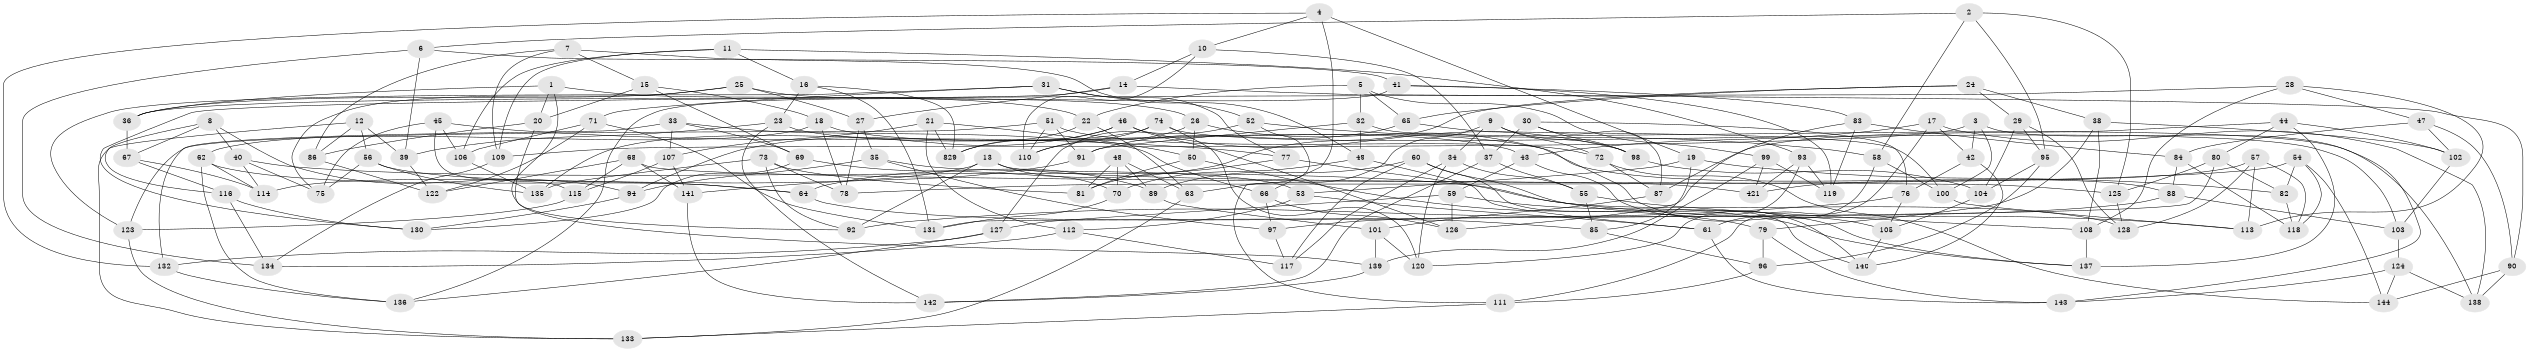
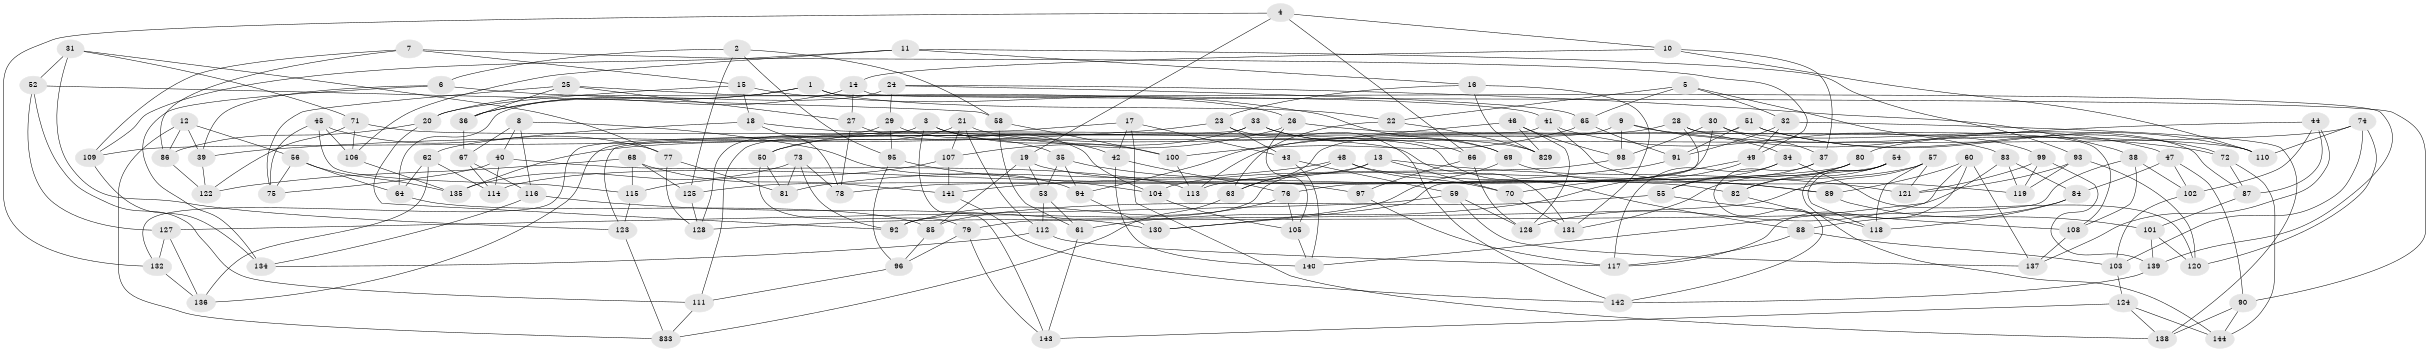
(1753, 194) -> (1905, 194)
(1723, 216) -> (1710, 255)
(628, 339) -> (666, 339)
